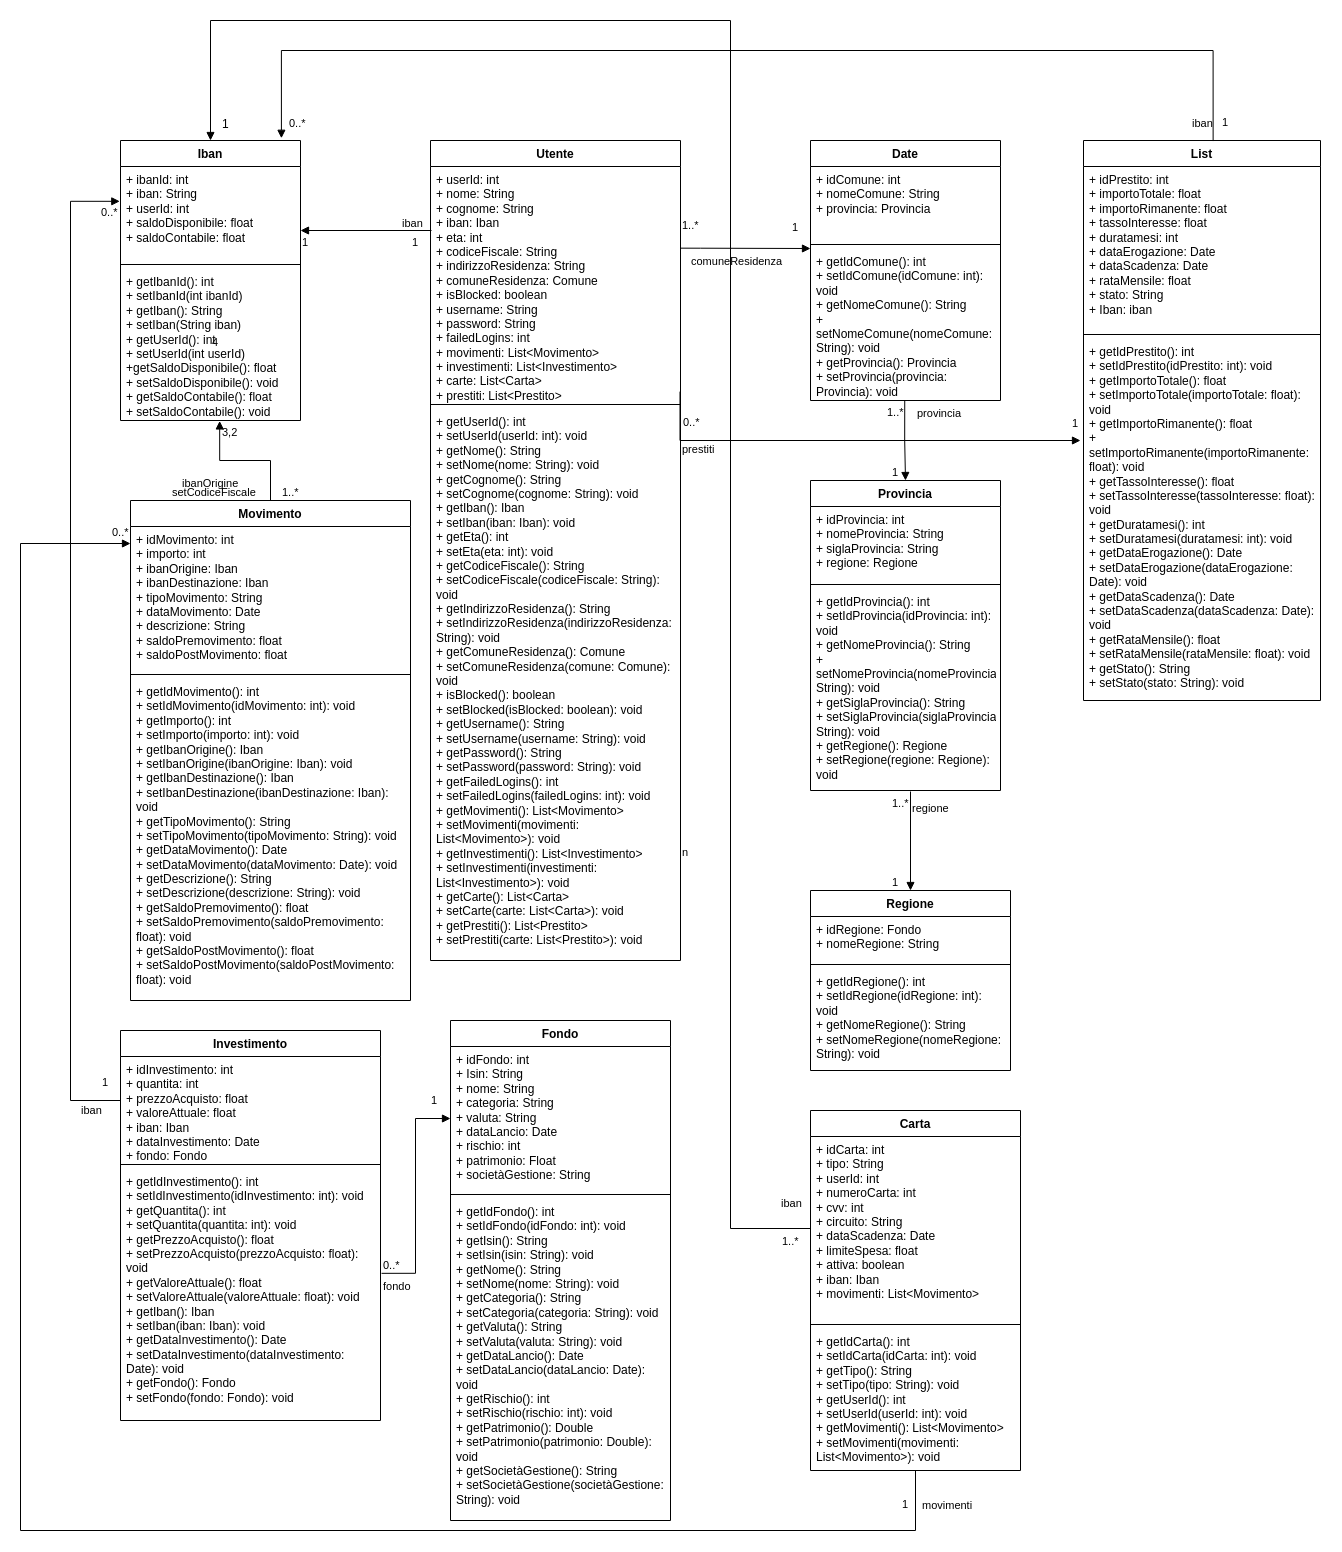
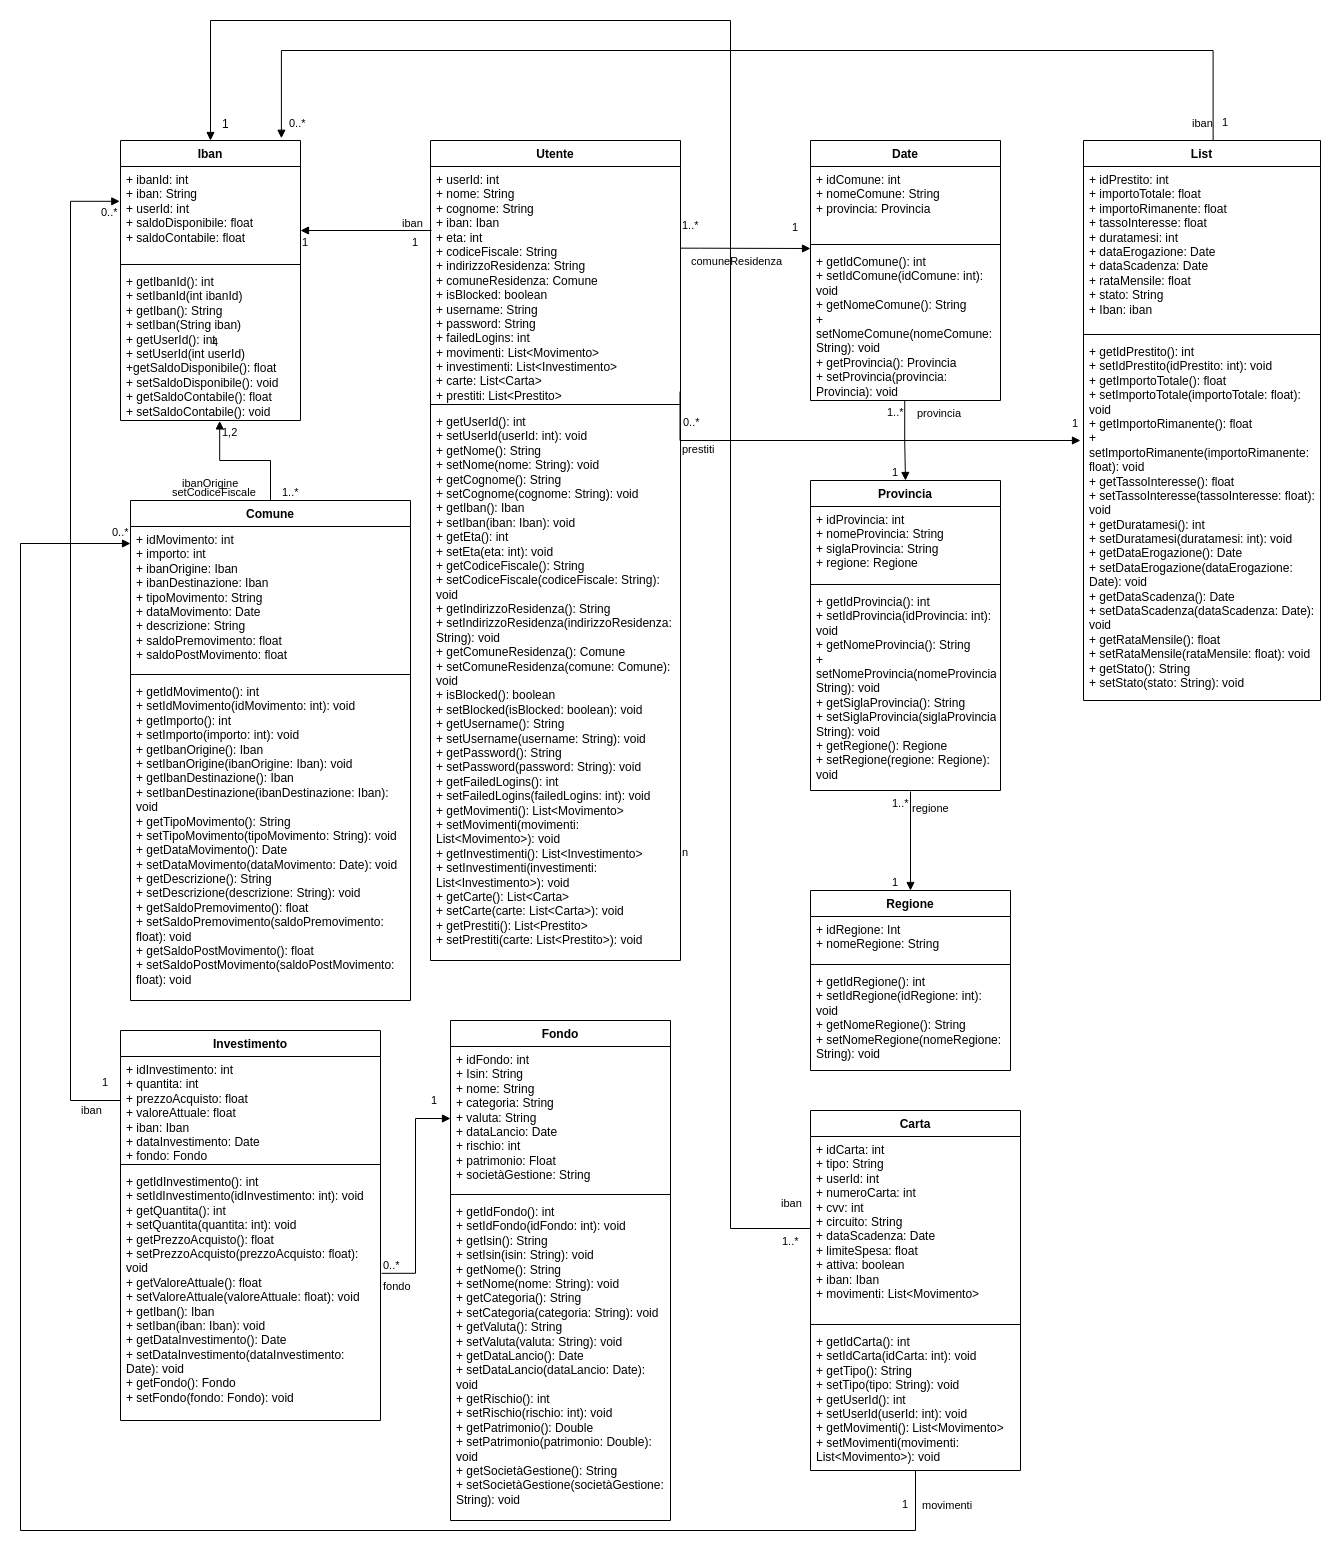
(230, 432) -> (230, 432)
(271, 515) -> (271, 515)
(879, 938) -> (879, 938)
